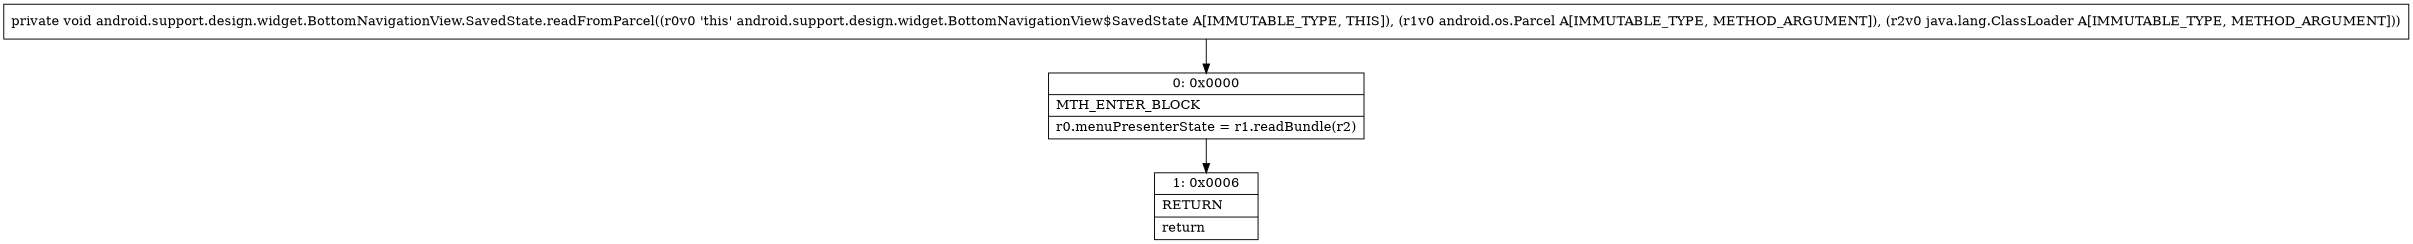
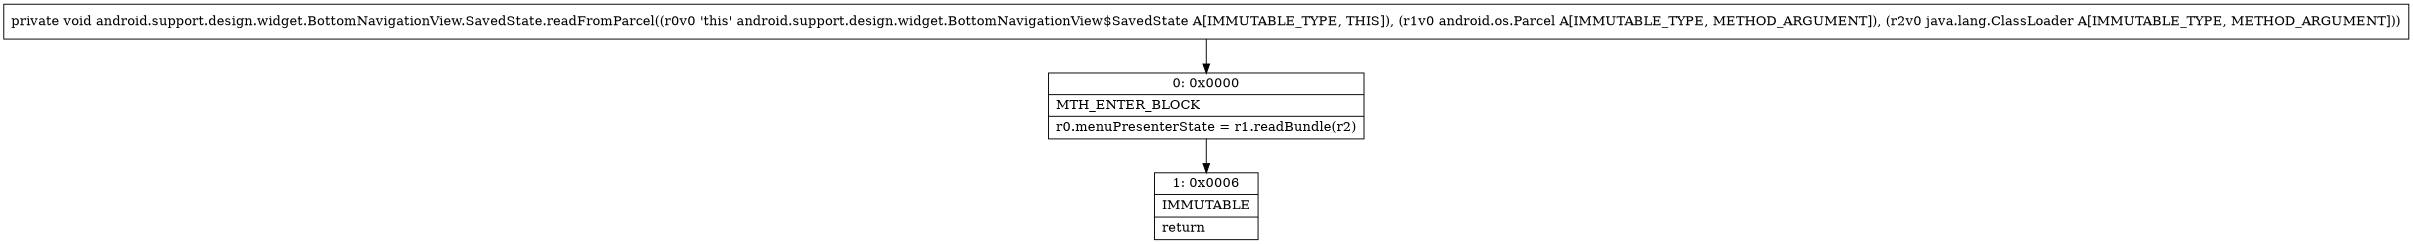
(1193, 205) -> (1206, 205)
